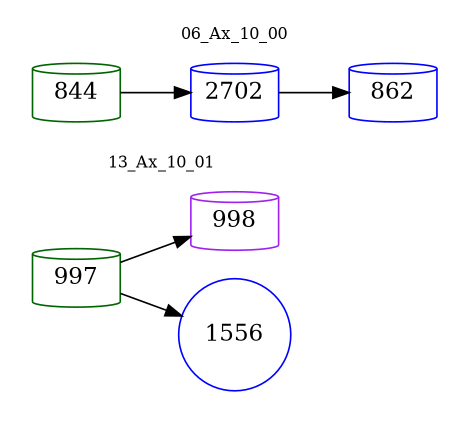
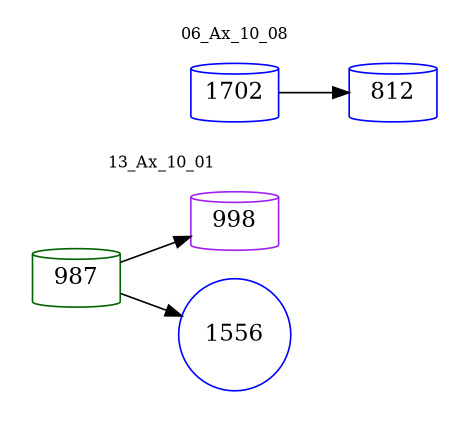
(235, 35) -> (235, 35)
(76, 93) -> none
(235, 93) -> (235, 93)
(393, 93) -> (393, 93)
(76, 278) -> (76, 278)
